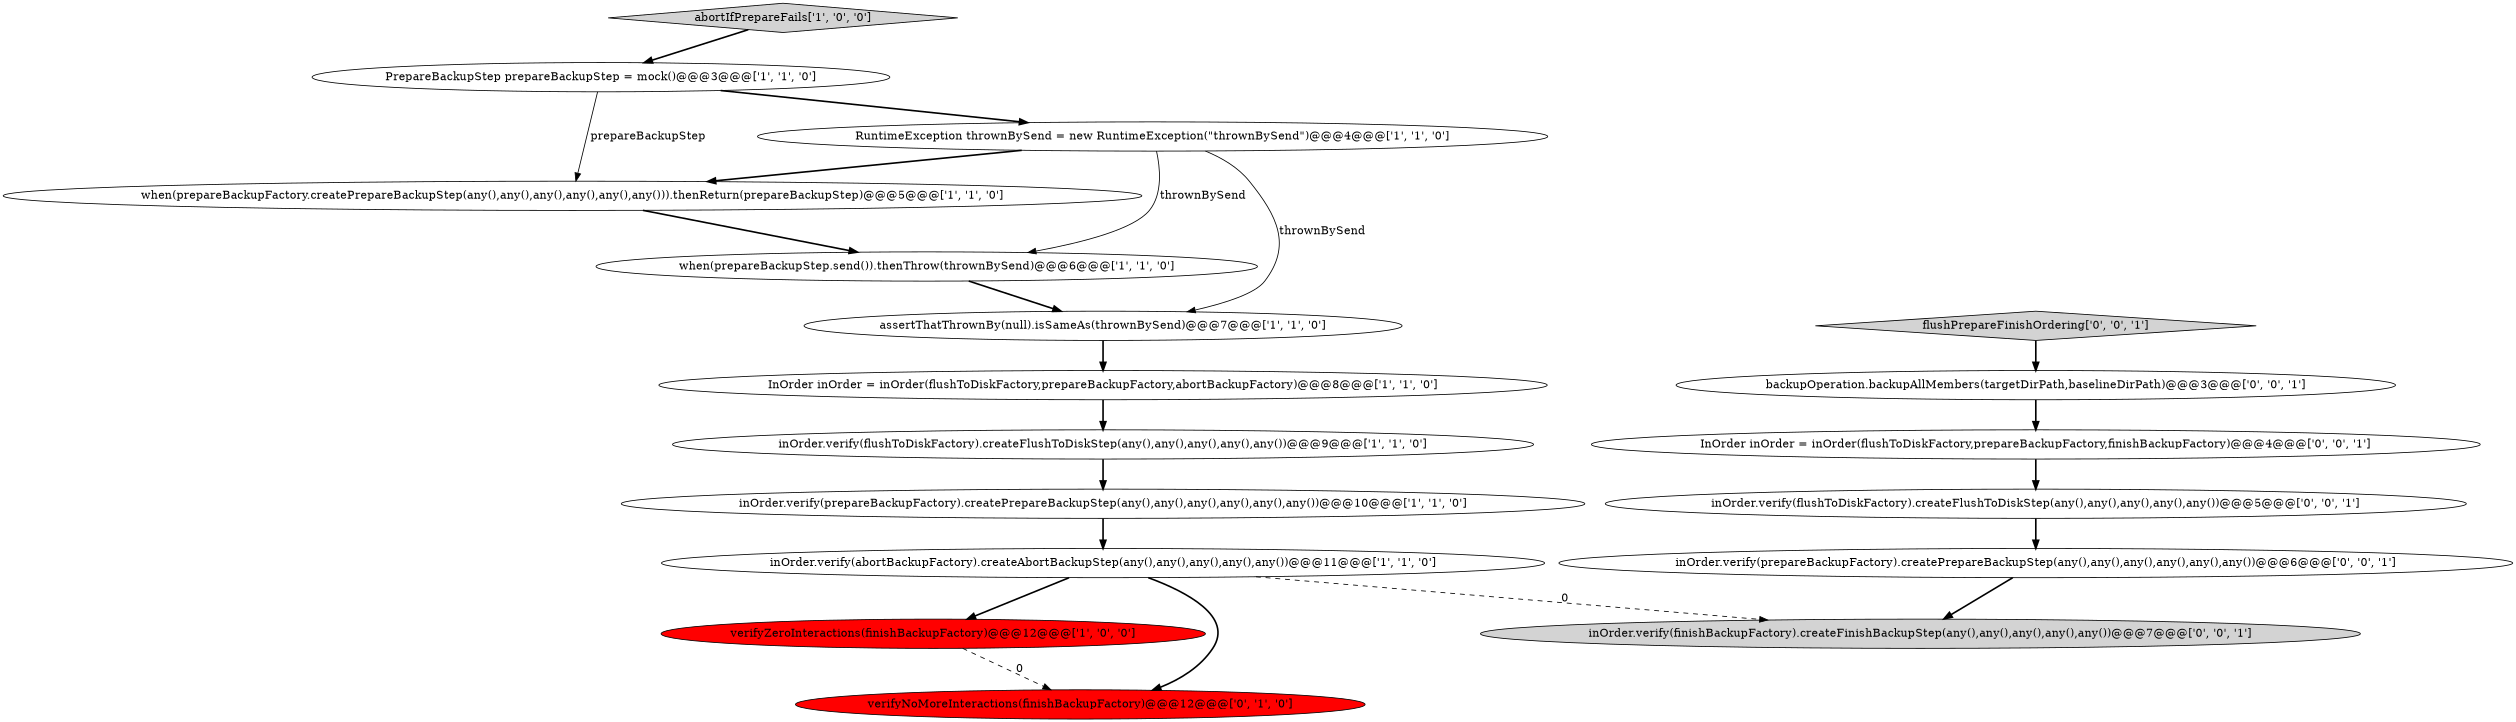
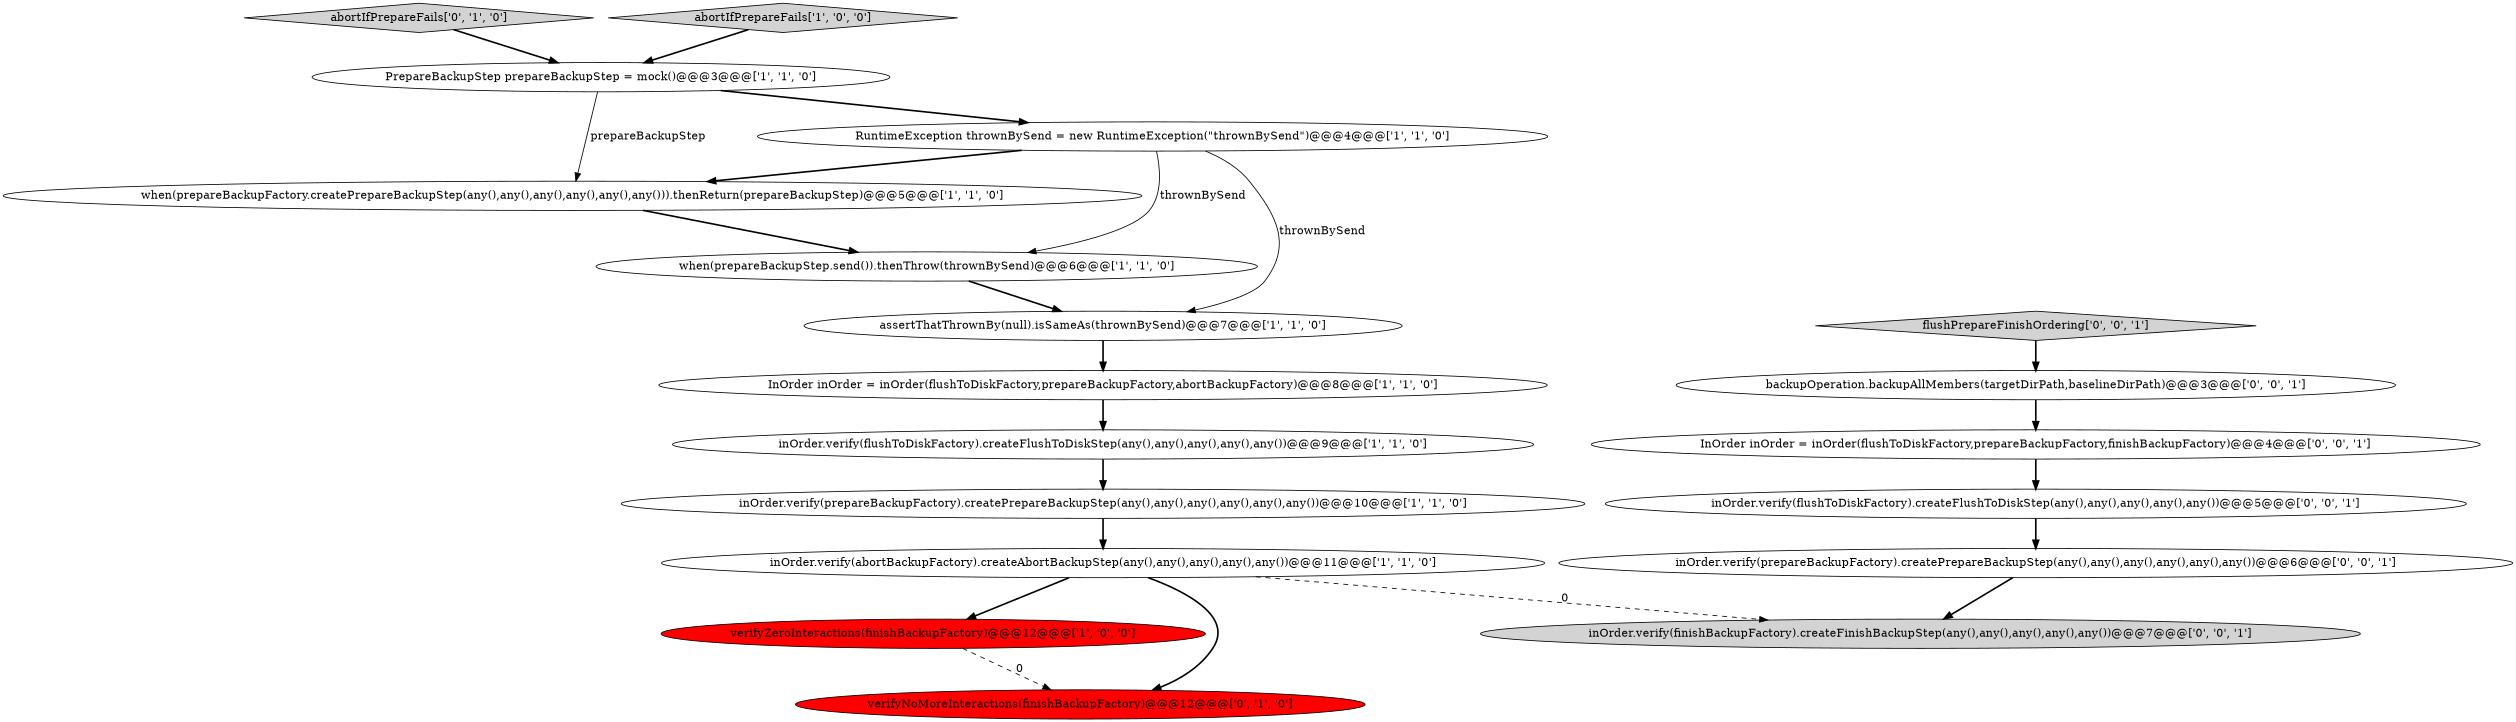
none -> (419, 18)
